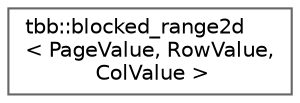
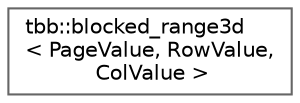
(150, 51) -> (150, 51)
